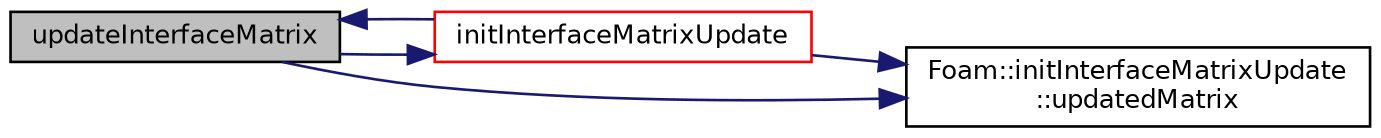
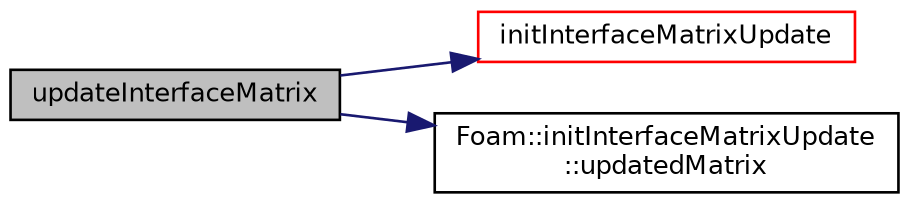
(401, 19) -> none
(846, 58) -> none
